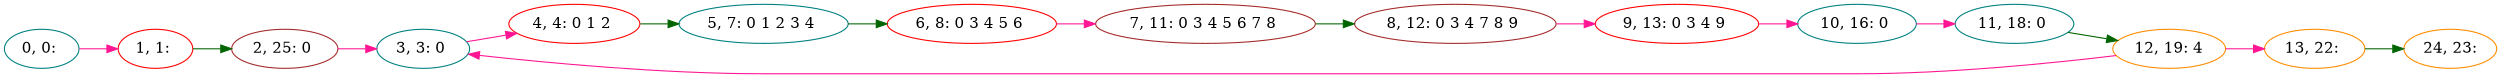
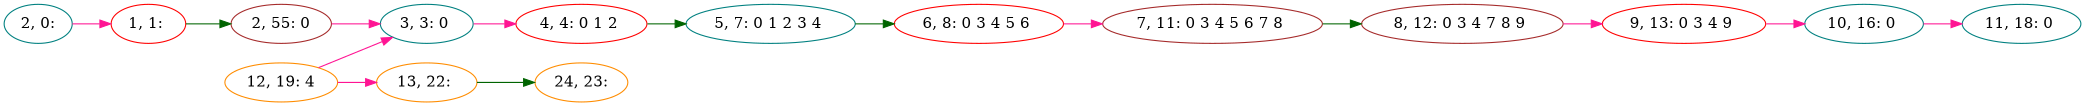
(2087, 36) -> none
(42, 49) -> (38, 24)
(285, 49) -> (281, 24)
